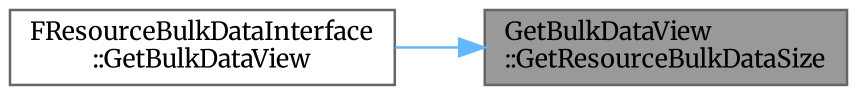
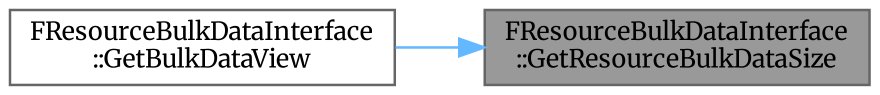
(666, 47) -> (677, 47)
